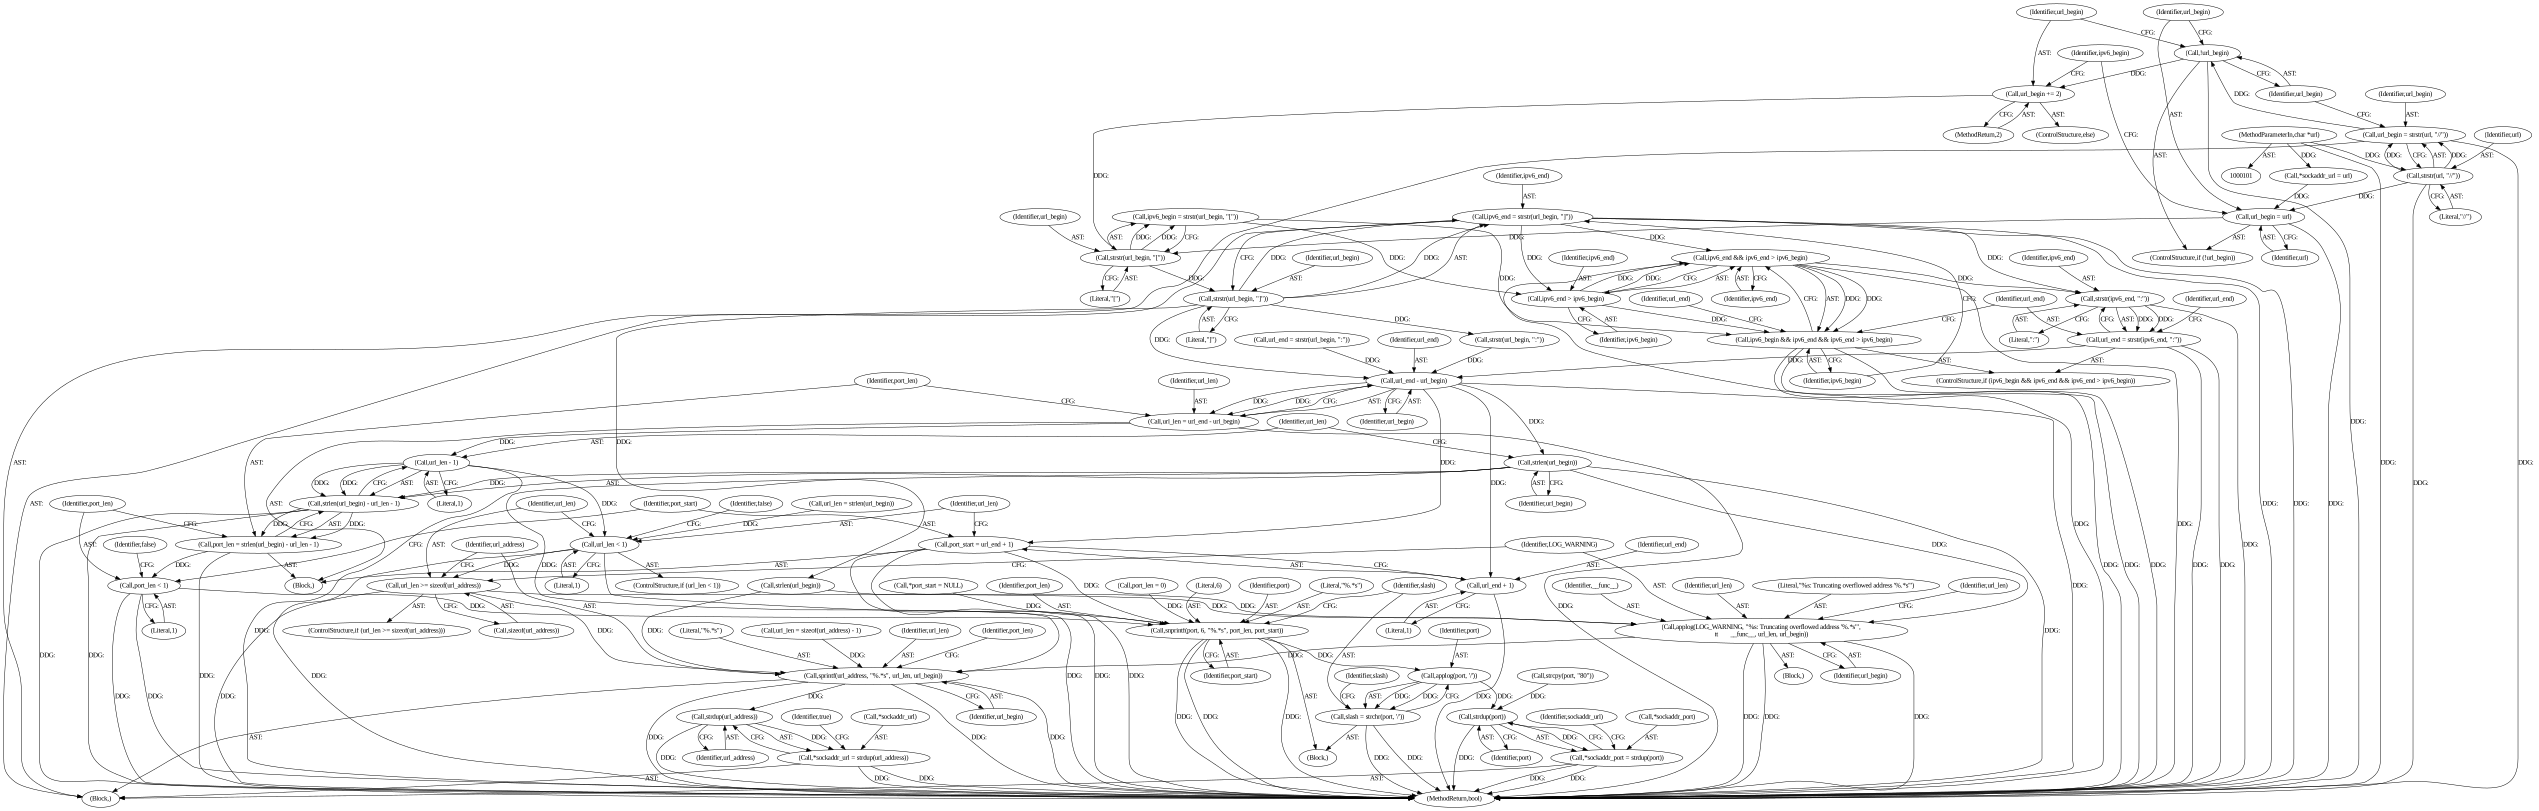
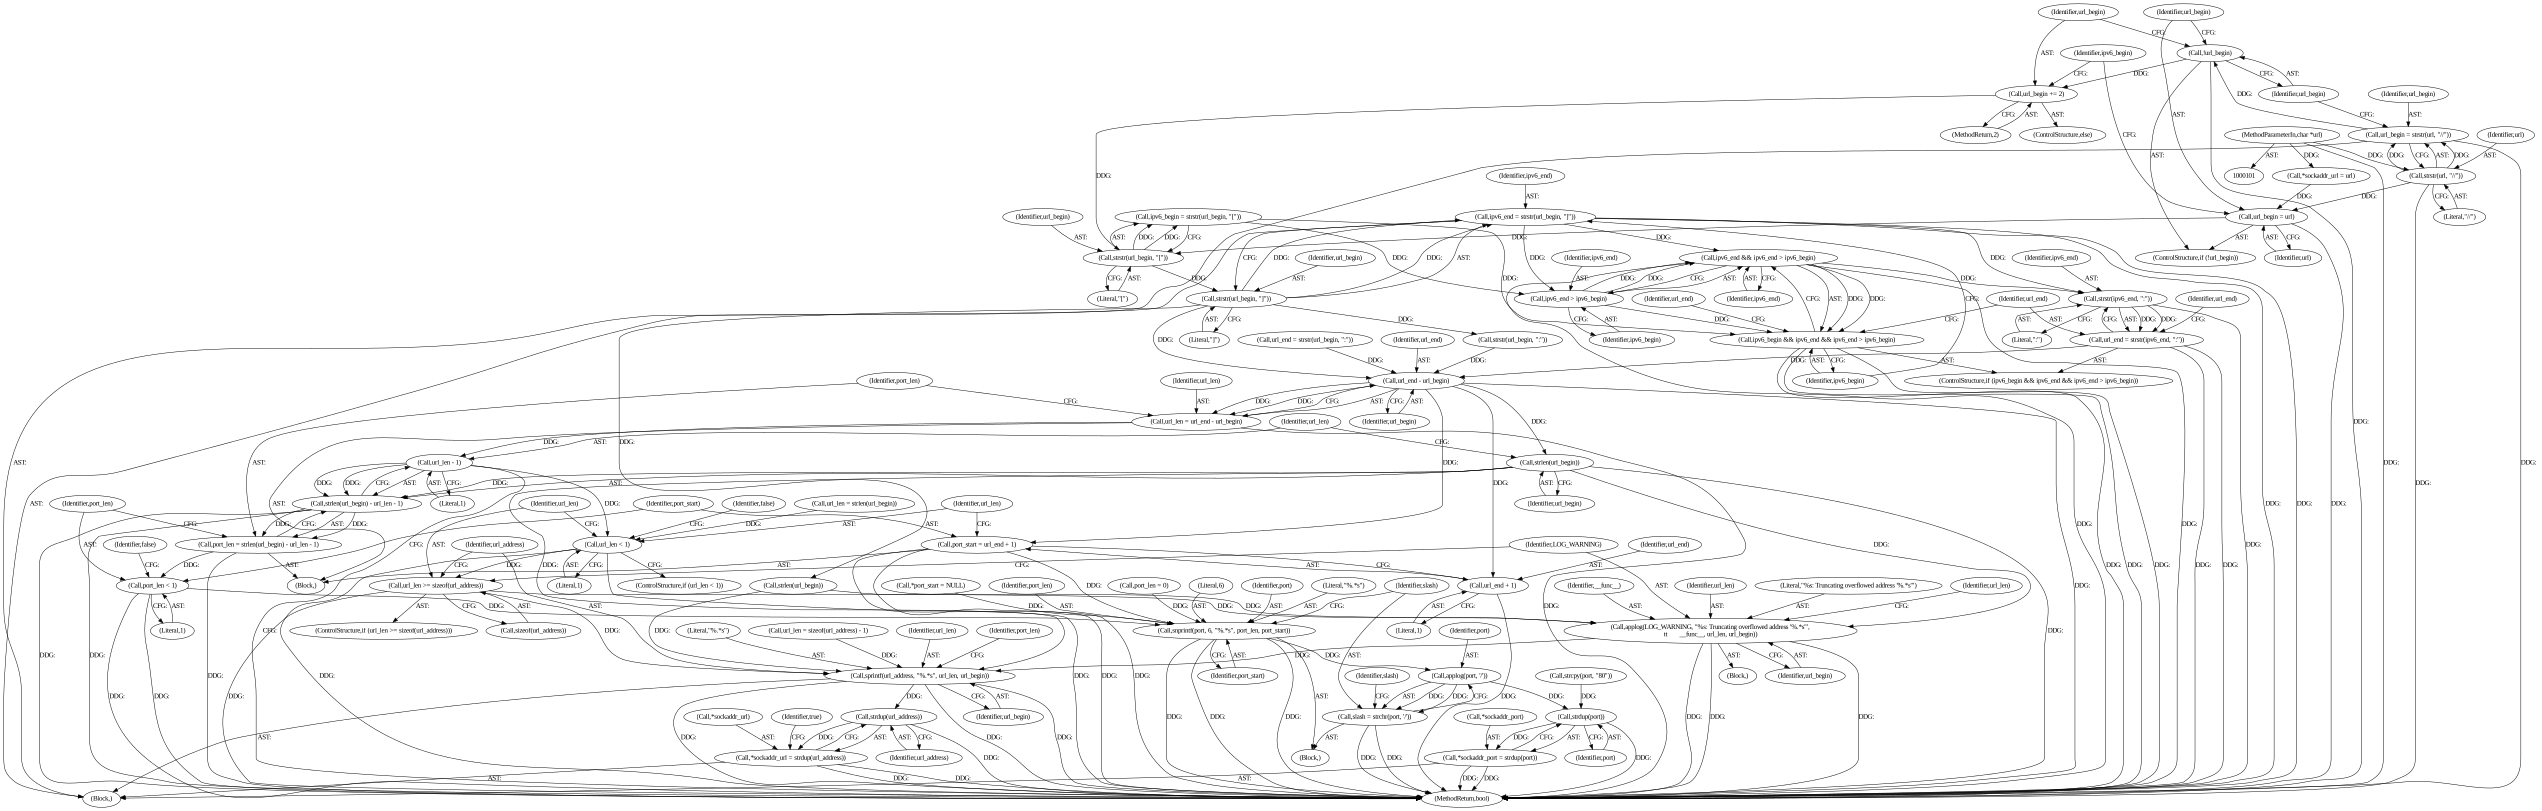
(653, 565) -> (656, 565)
(263, 631) -> (271, 631)
(1572, 717) -> none
